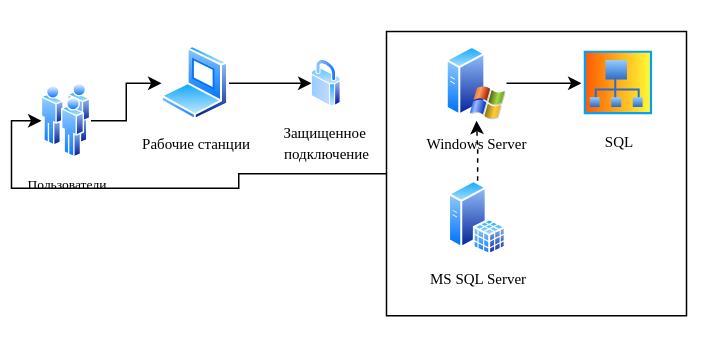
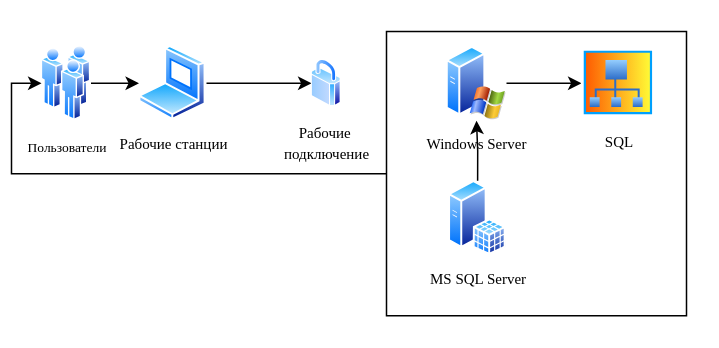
(195, 83) -> (173, 83)
(66, 121) -> (66, 83)
(327, 144) -> (327, 144)
(477, 156) -> (477, 156)
